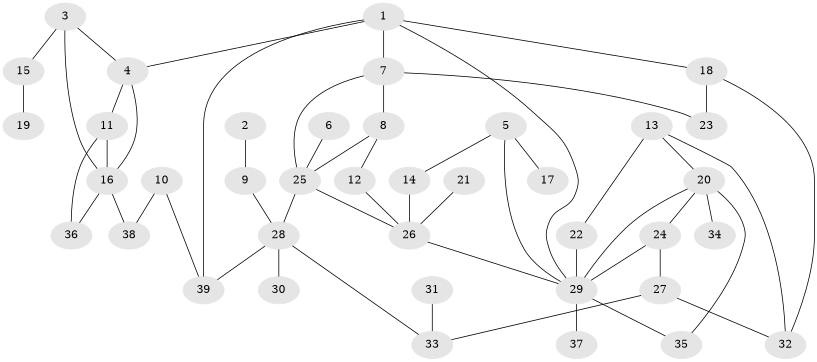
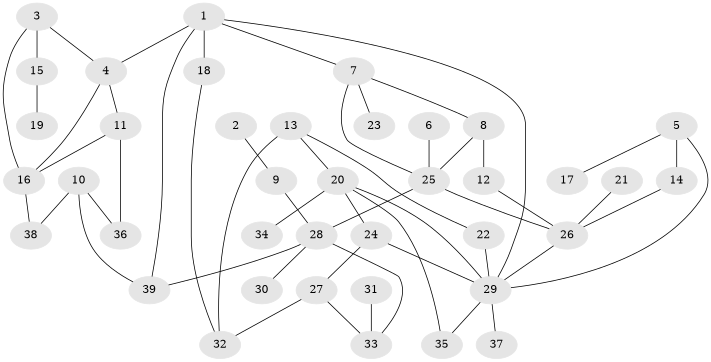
(707, 99) -> none
(89, 208) -> (100, 208)
